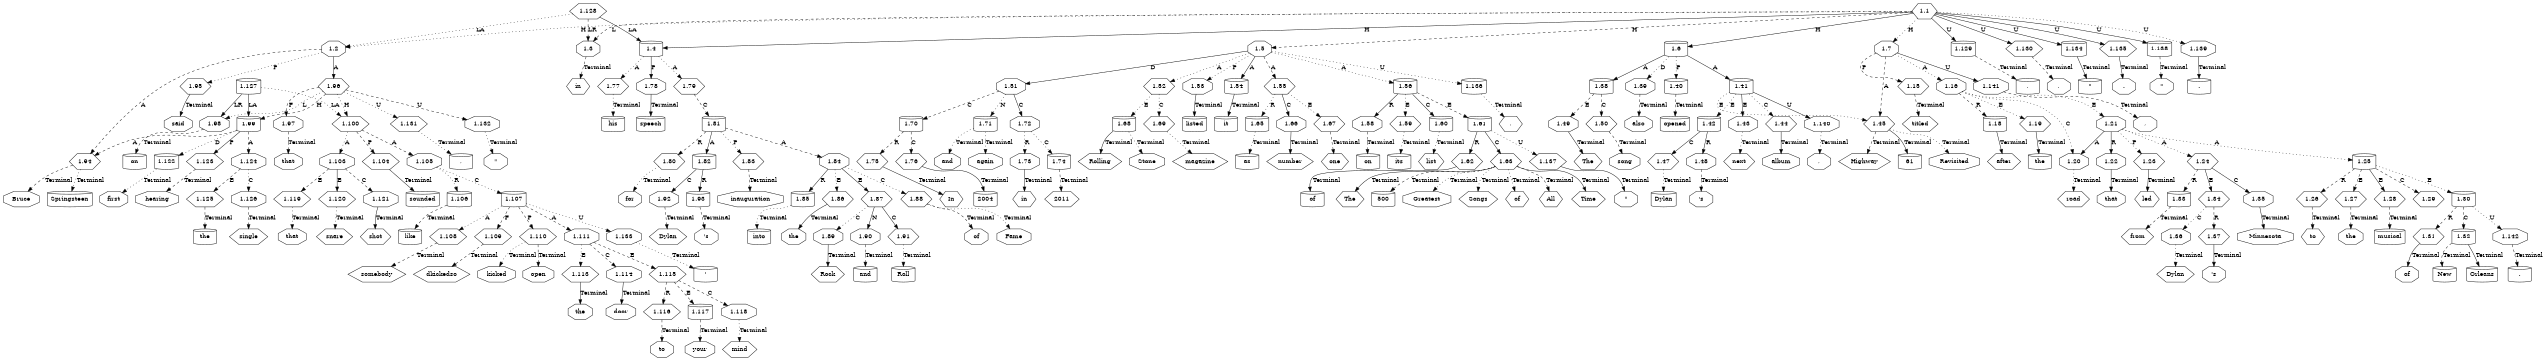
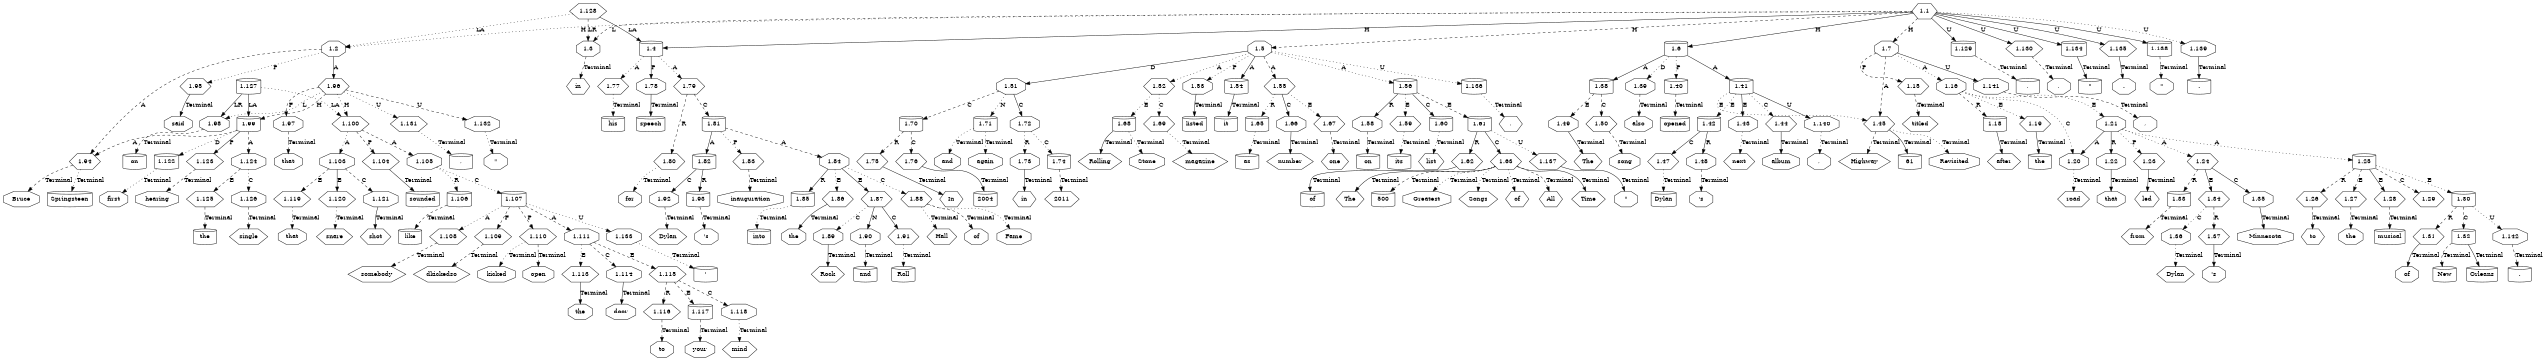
(1907, 29) -> (1907, 29)
(694, 142) -> (680, 122)
none -> (942, 237)
